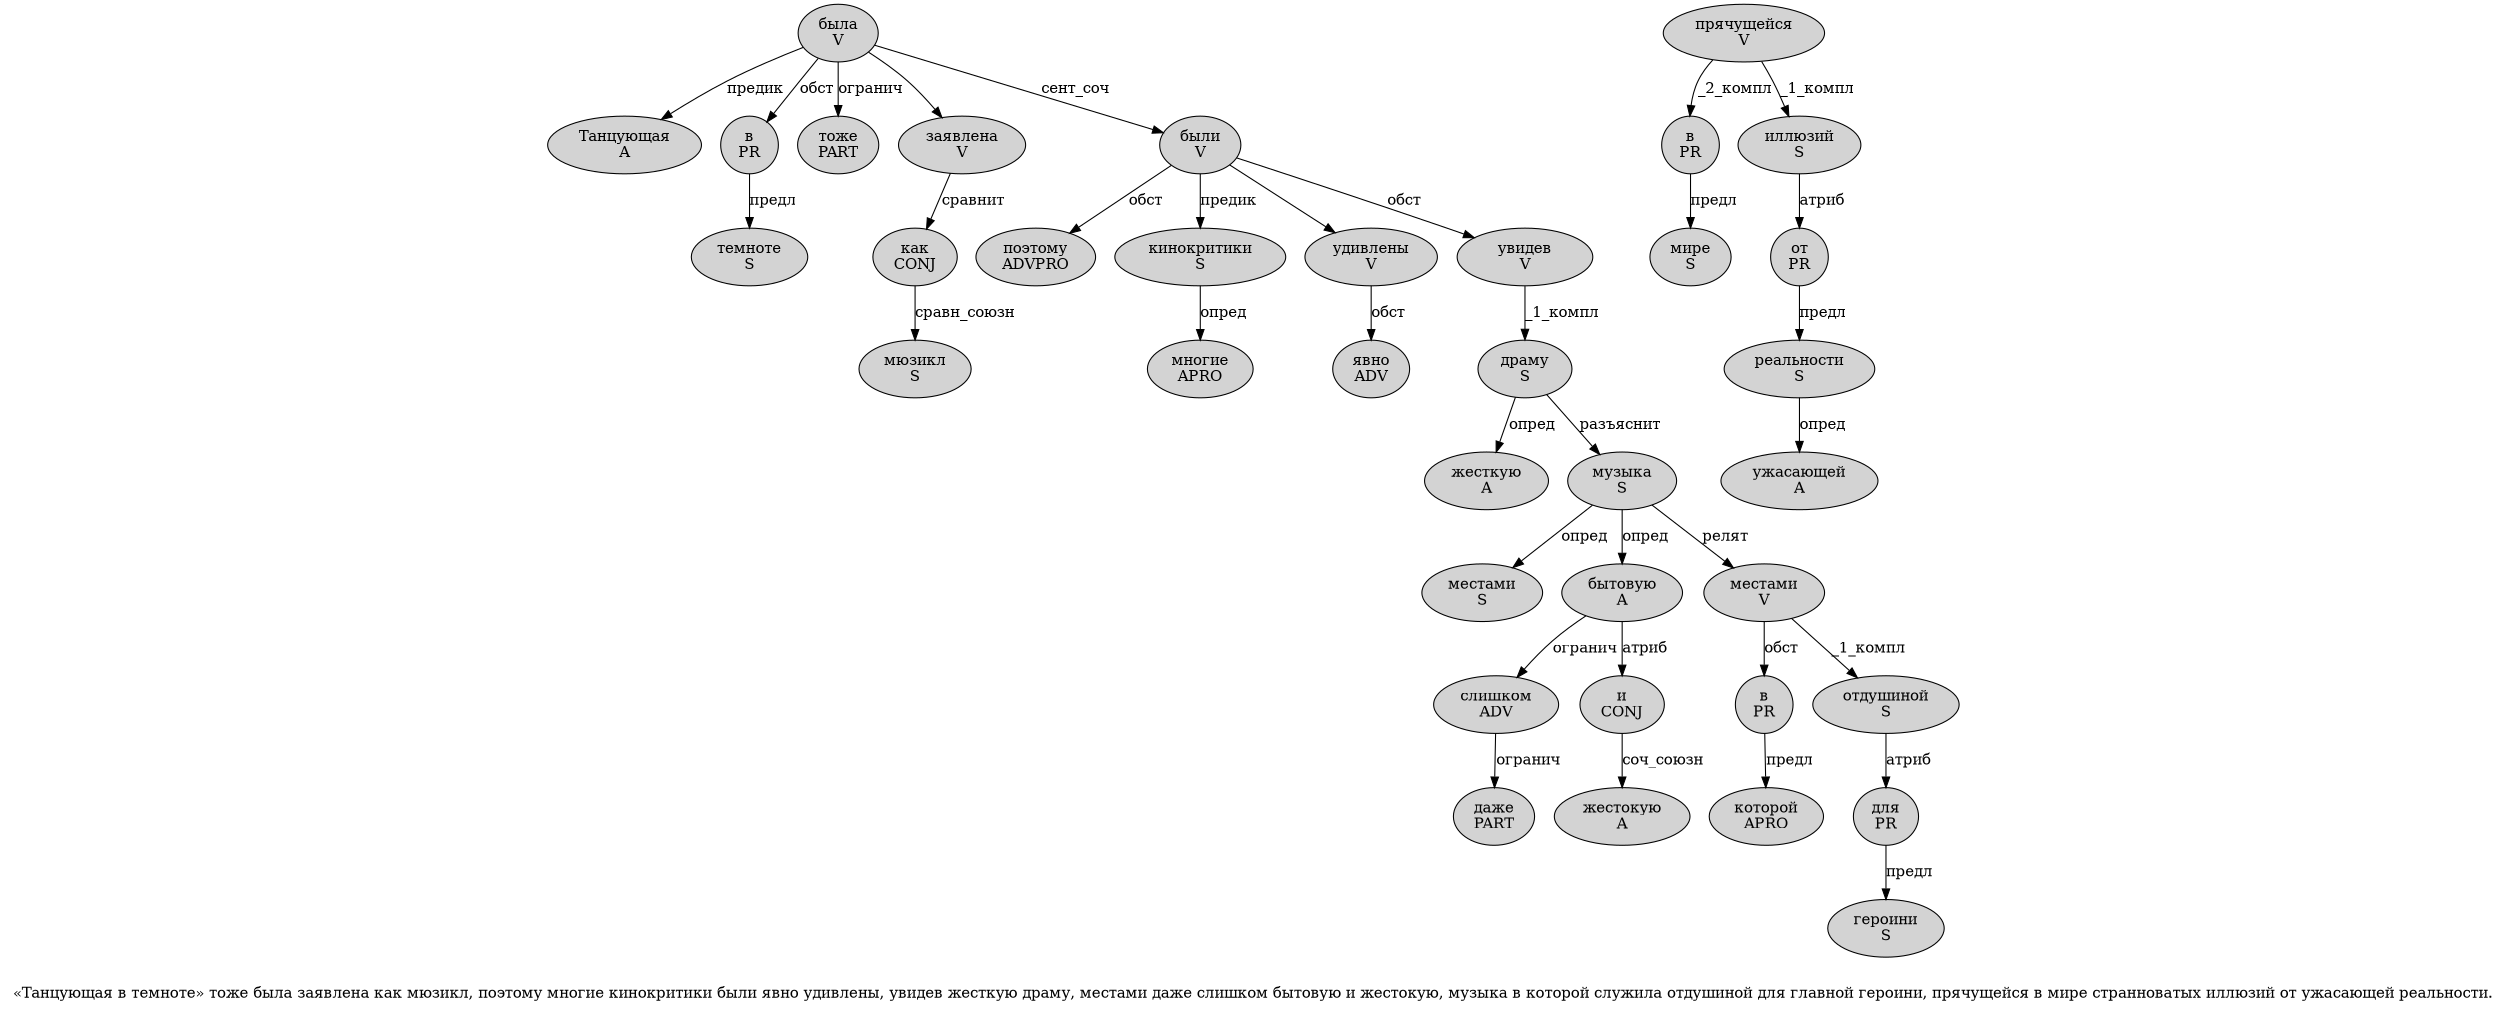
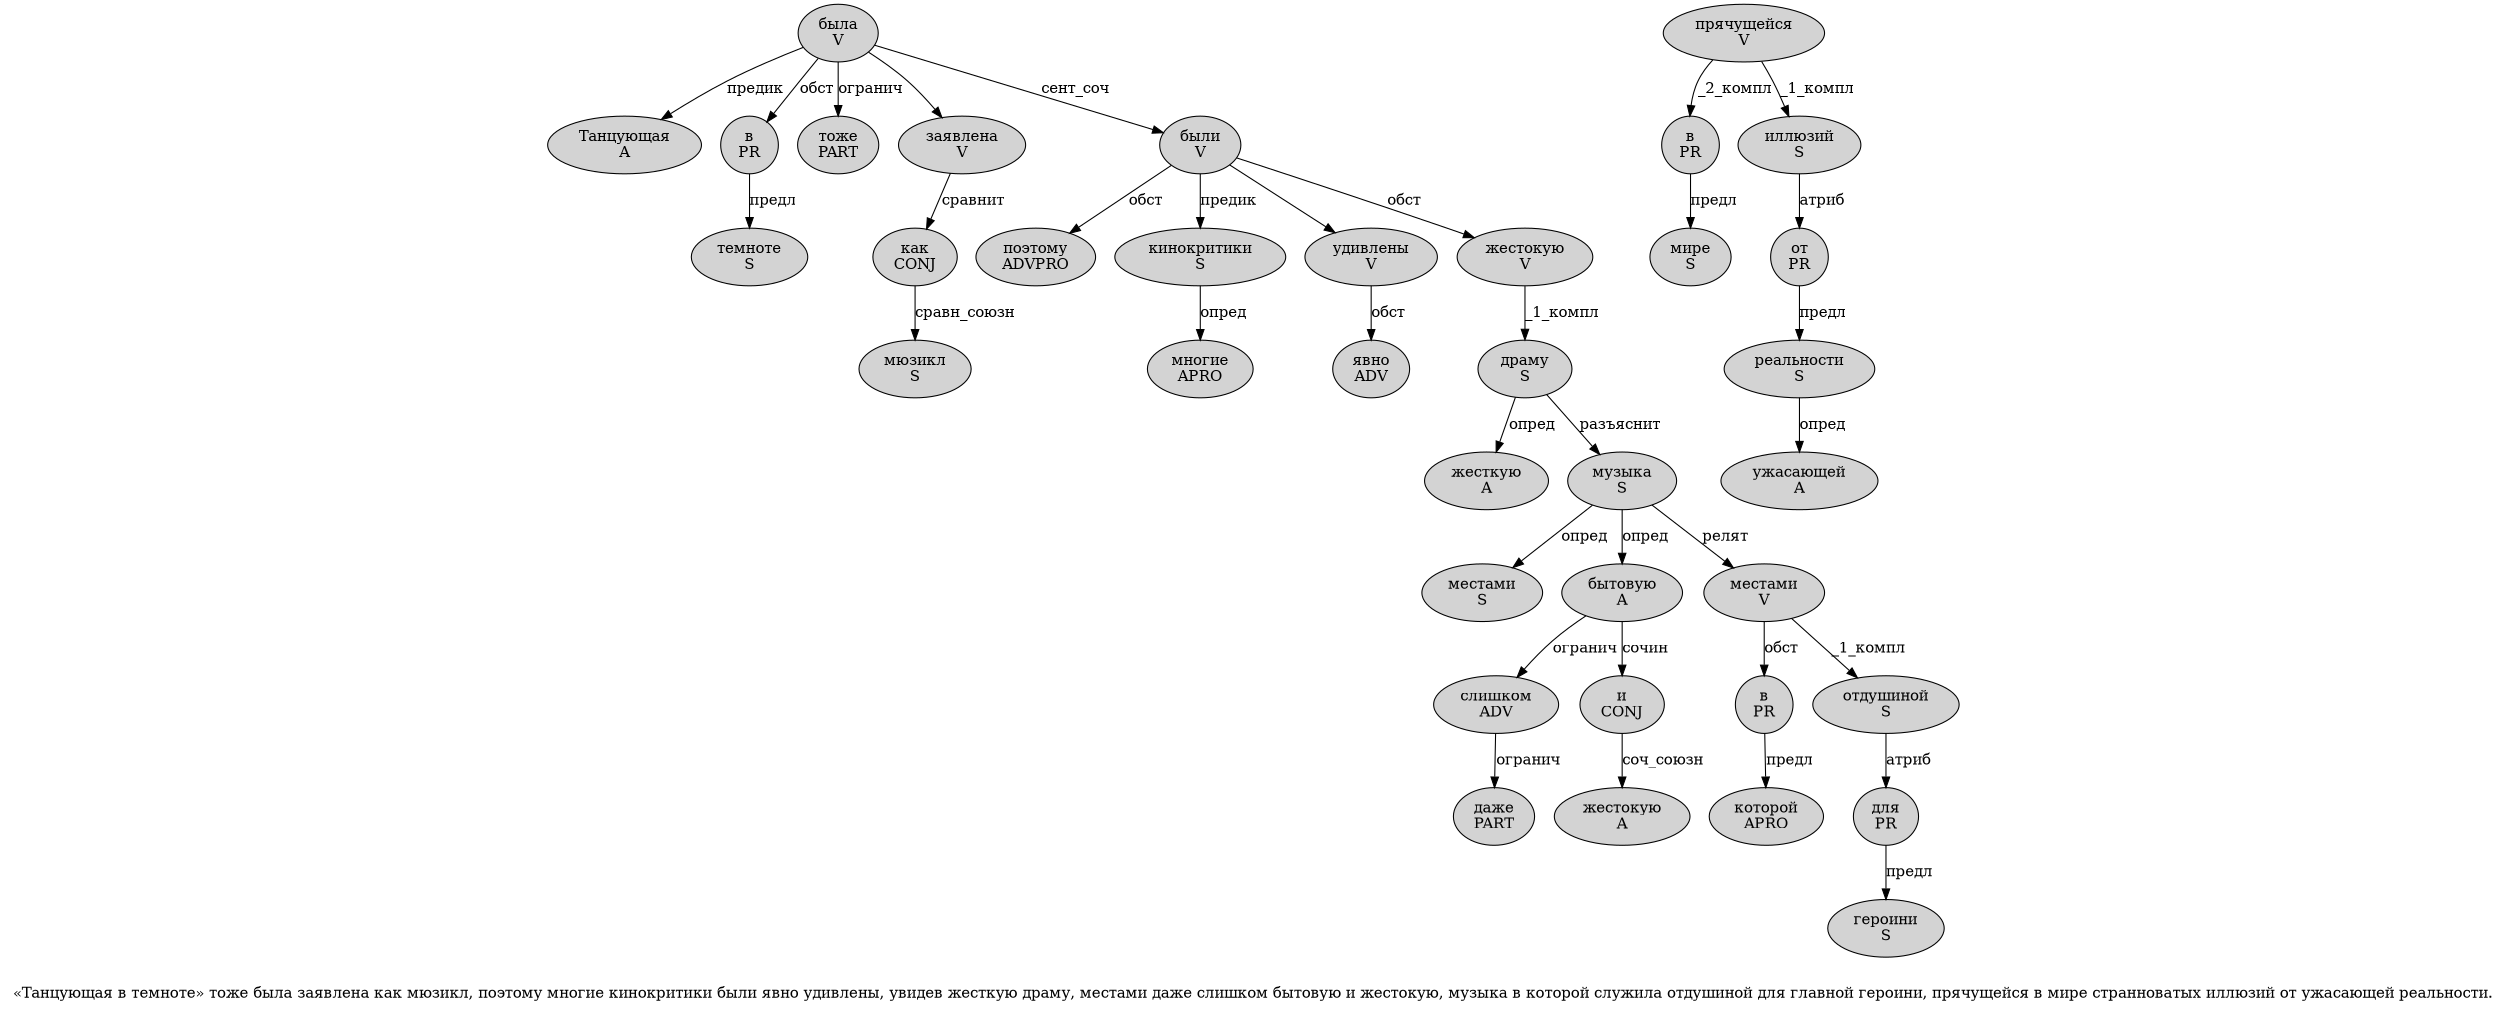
(1525, 257) -> (1525, 257)
(1645, 649) -> (1645, 649)
